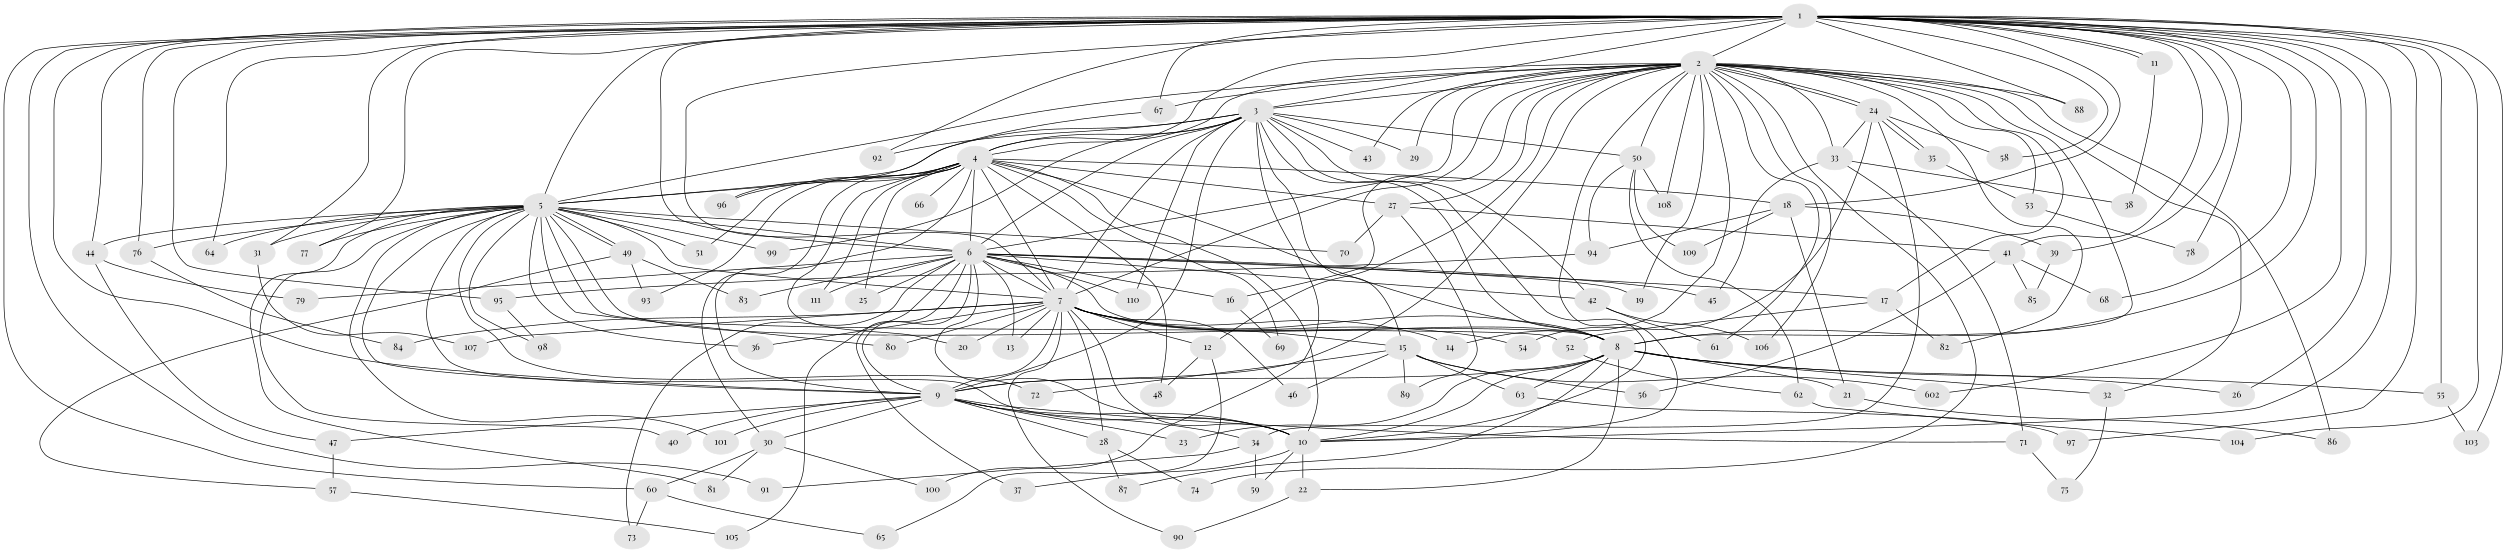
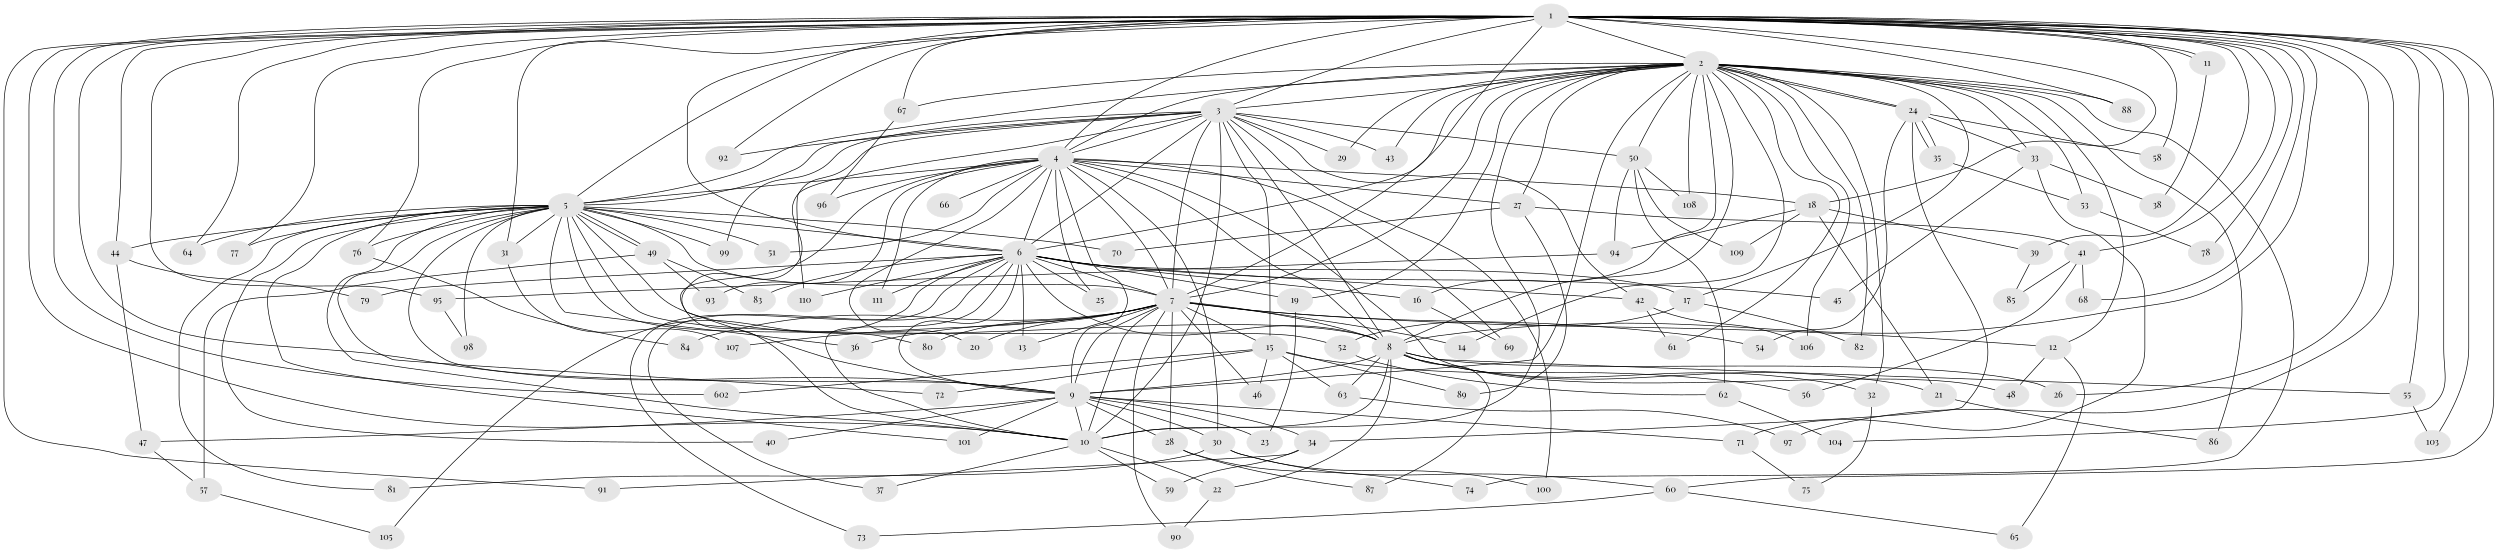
(1407, 414) -> (1292, 367)
